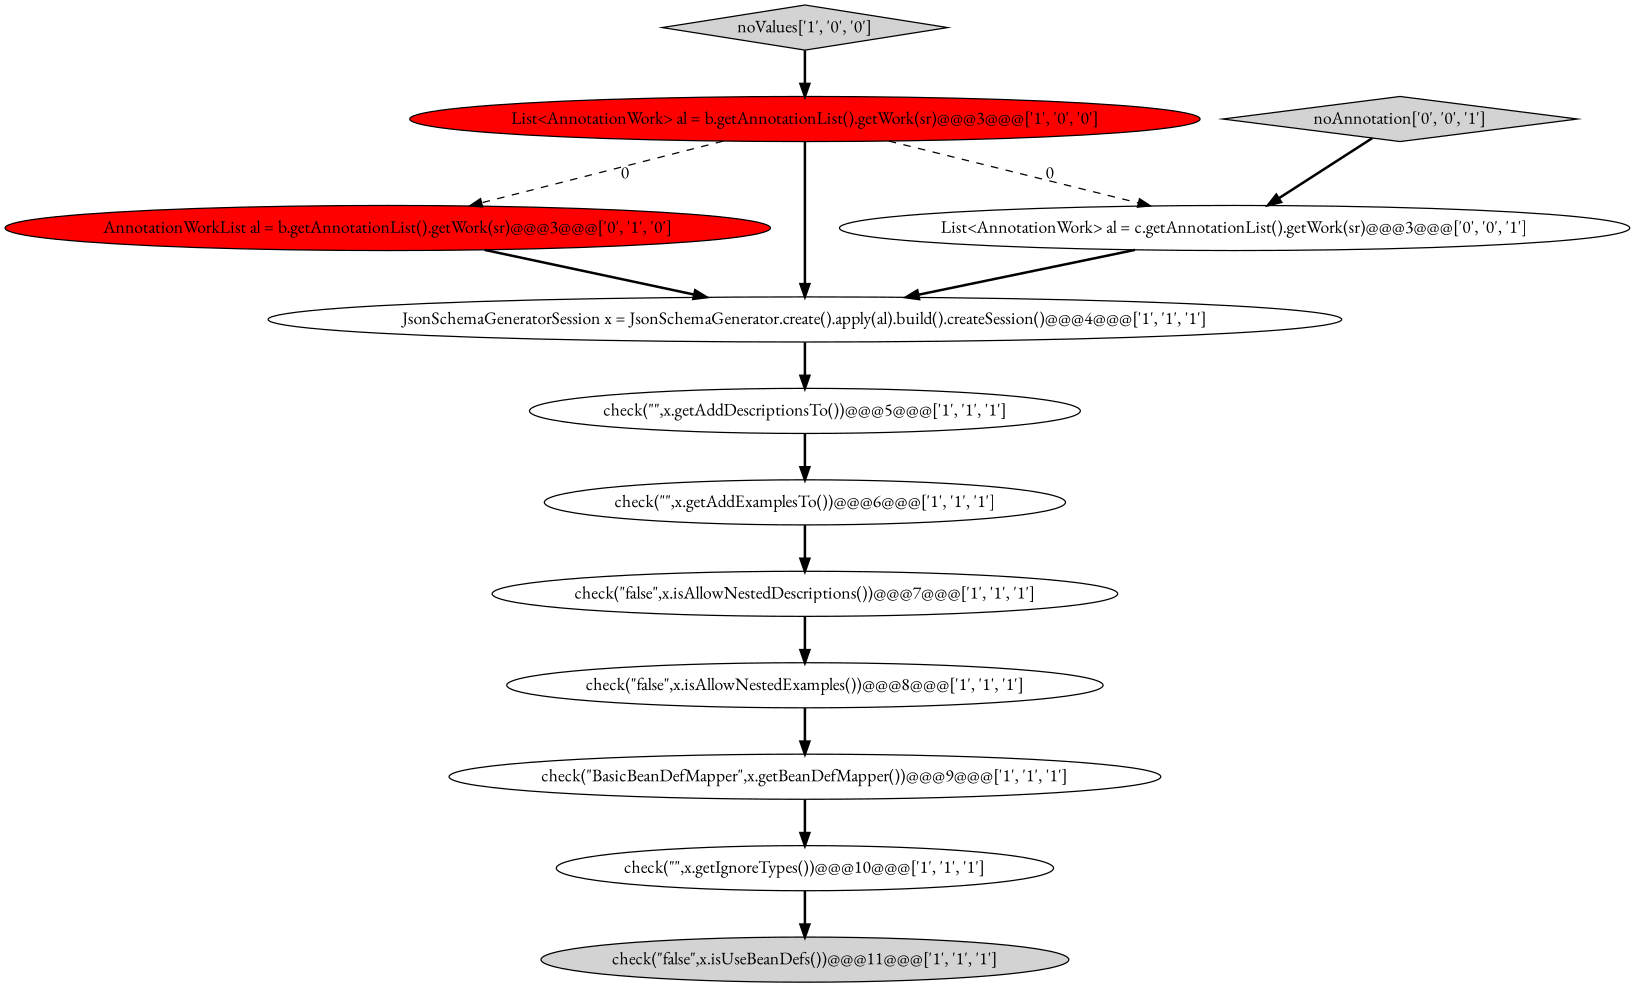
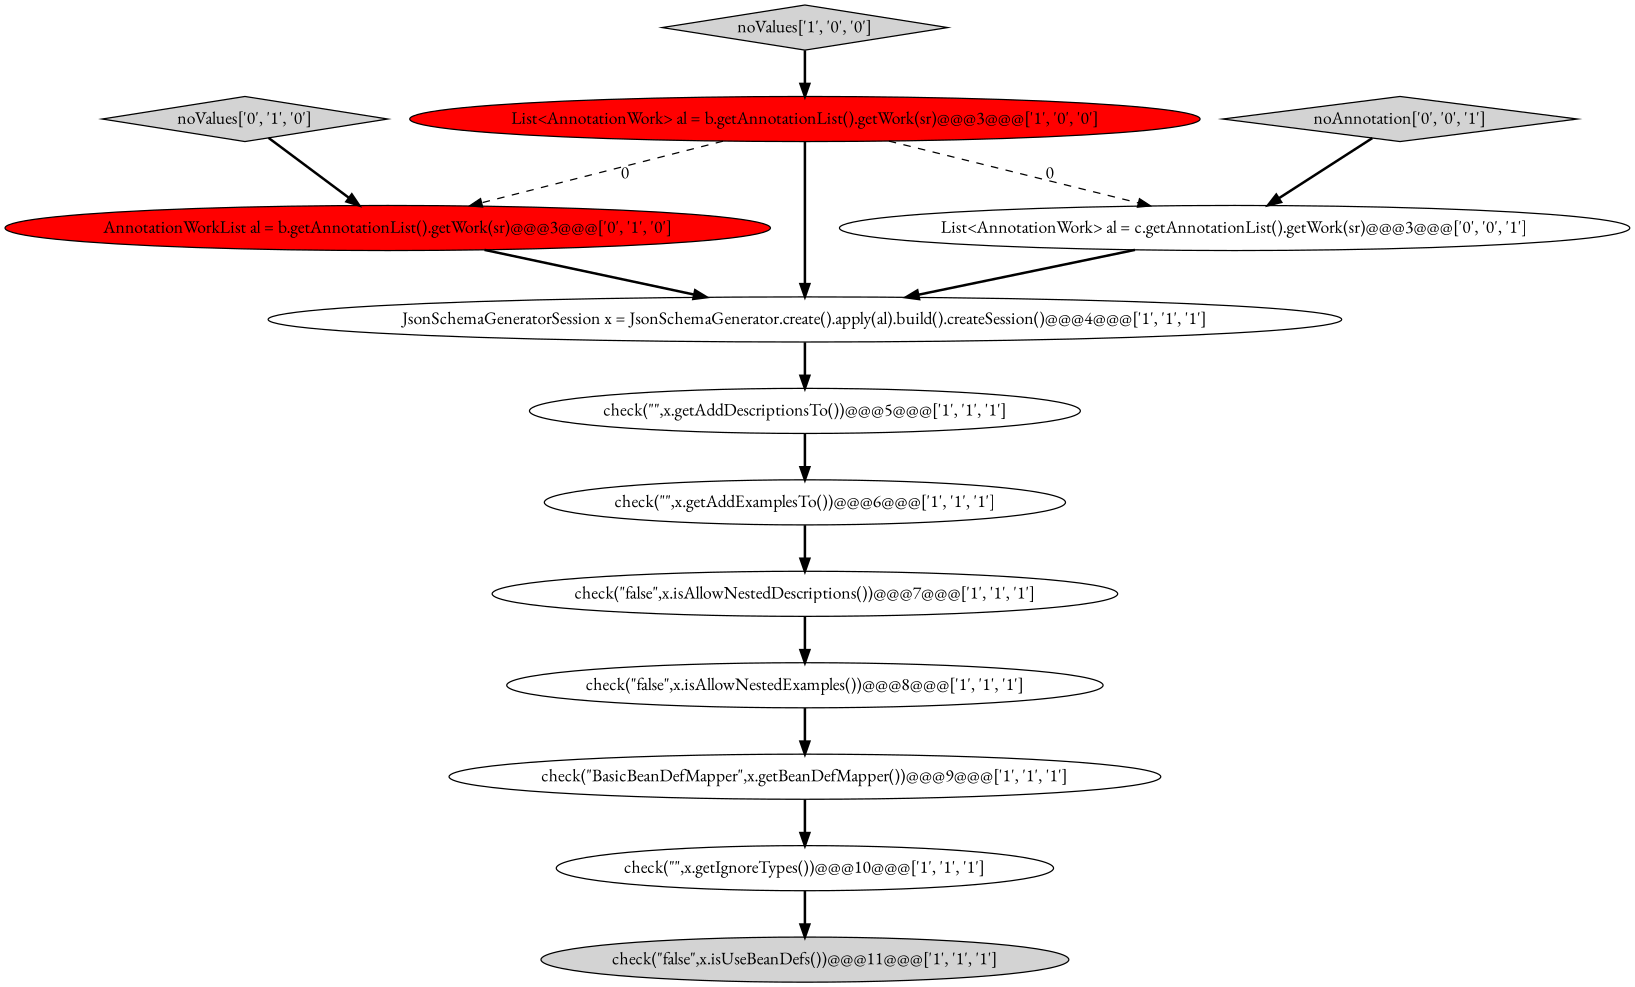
none -> (245, 119)
